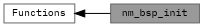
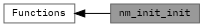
(155, 13) -> (155, 13)
